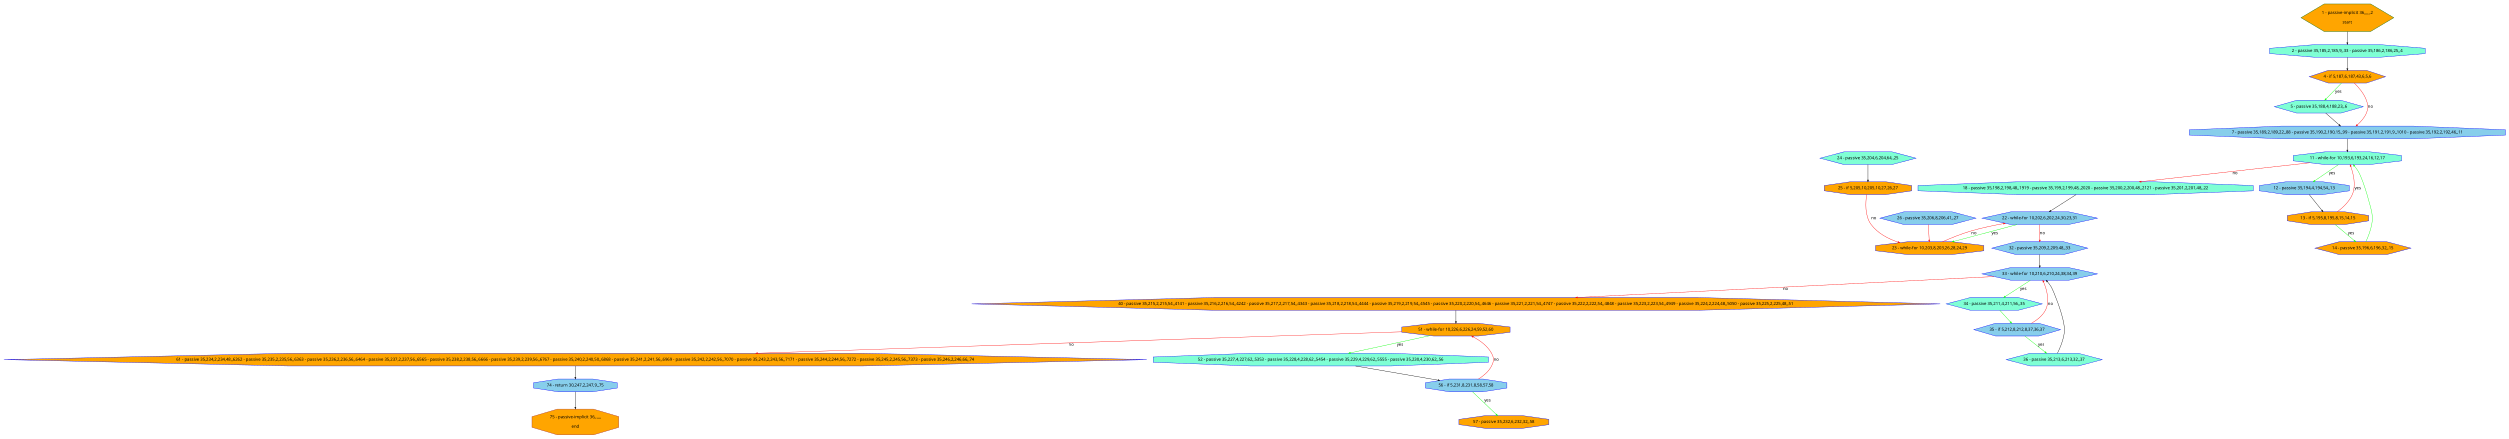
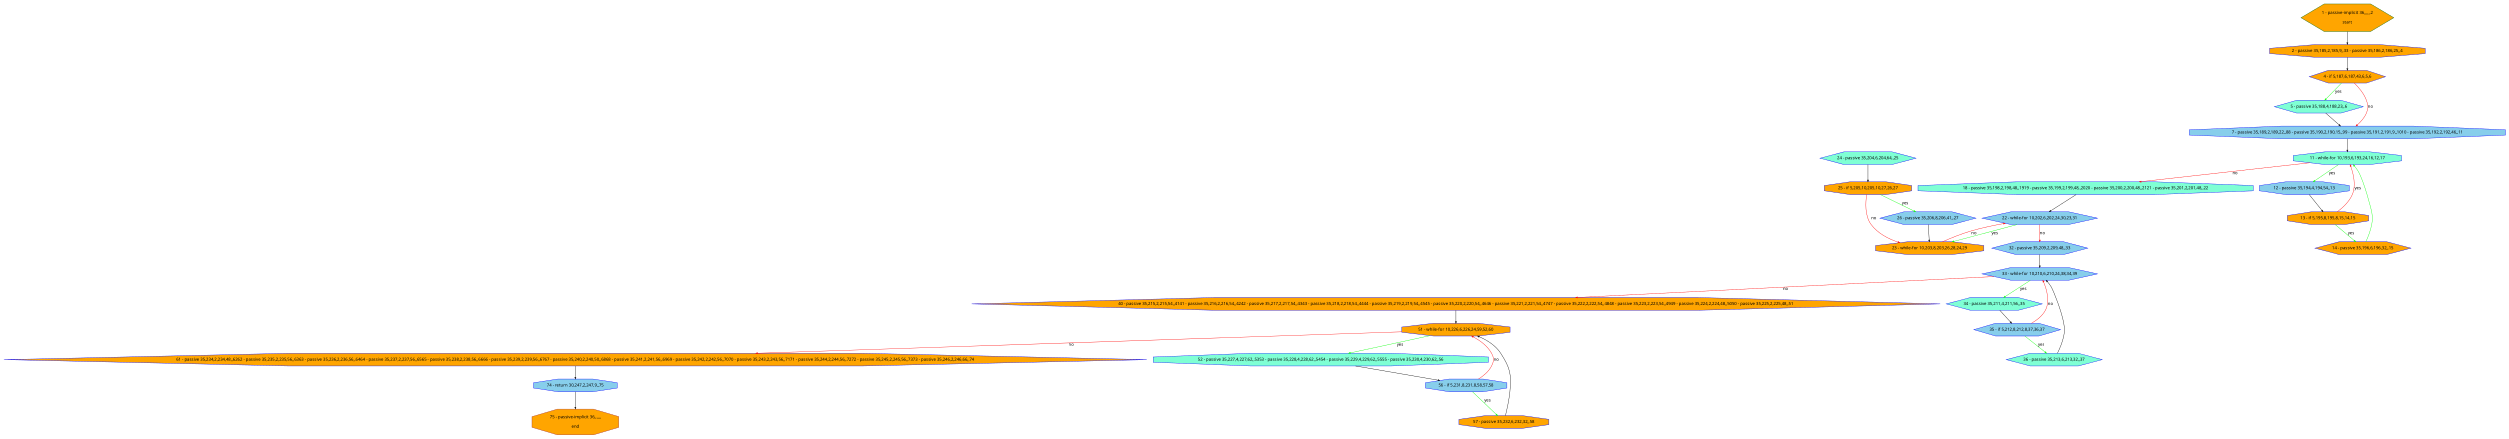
(2347, 51) -> (2347, 51)
none -> (1897, 203)
(1929, 232) -> (1929, 232)
(2005, 316) -> (2005, 316)
none -> (1509, 370)
